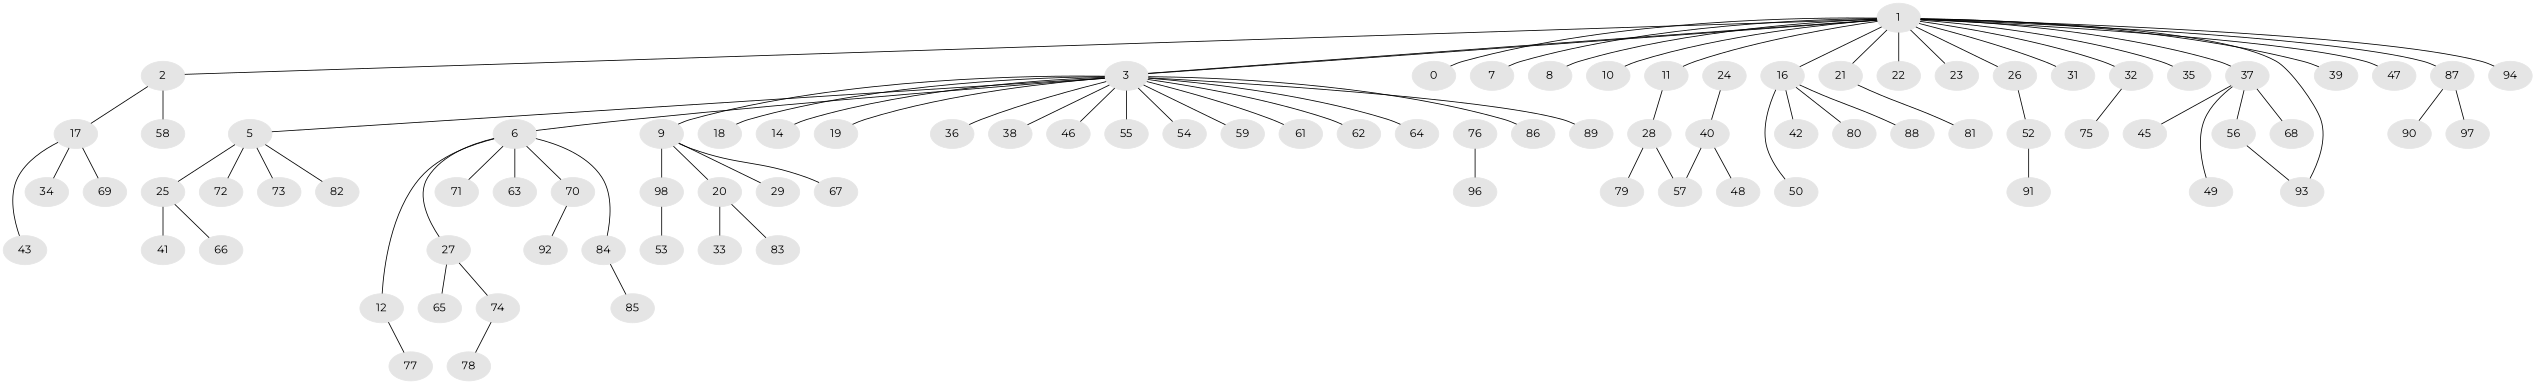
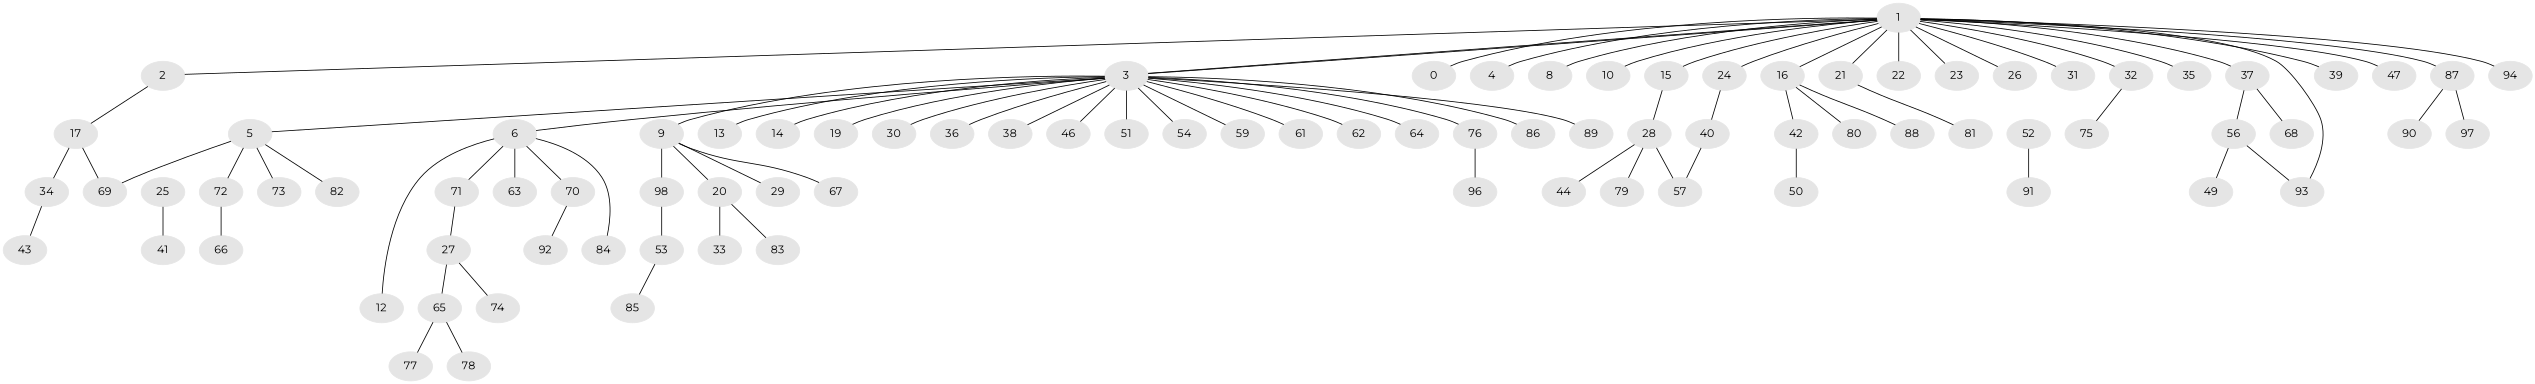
none -> (1809, 43)
(1492, 76) -> (1492, 76)
(1666, 76) -> (1666, 76)
none -> (1336, 96)
(2022, 105) -> none
(2202, 127) -> (2222, 163)
(163, 134) -> none
(720, 134) -> (720, 134)
none -> (894, 134)
(1126, 134) -> (1126, 134)
(2145, 134) -> none
(1765, 136) -> (1796, 163)
(206, 163) -> (176, 161)
(428, 177) -> (453, 221)
(17, 180) -> (36, 221)
none -> (1564, 192)
(1738, 192) -> none
(192, 221) -> (221, 221)
(618, 279) -> (647, 279)
(396, 337) -> (425, 337)
(483, 337) -> (454, 337)
